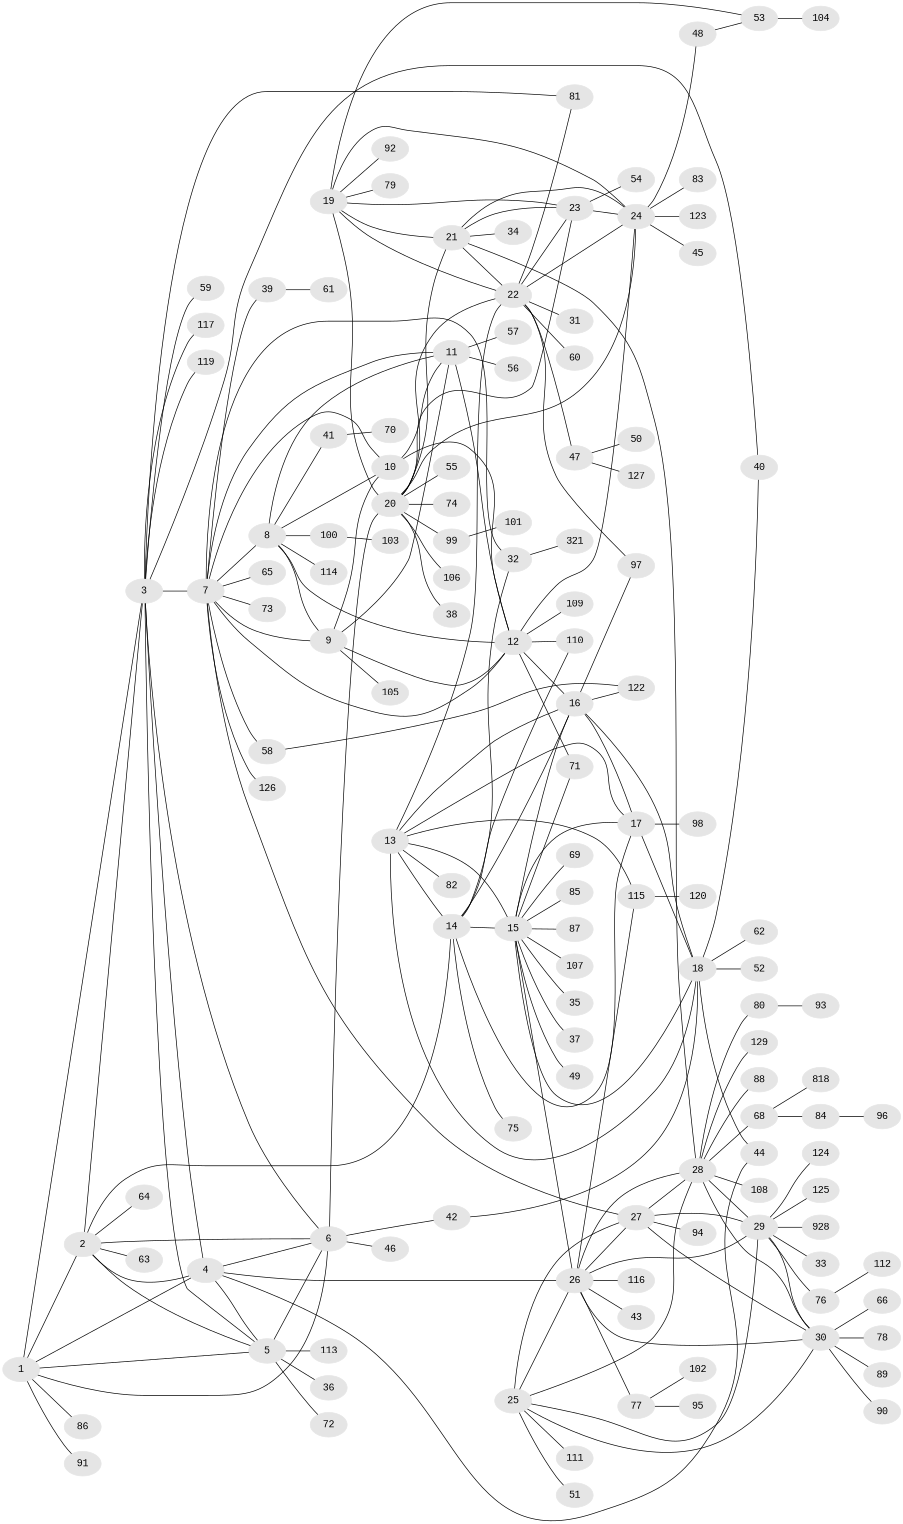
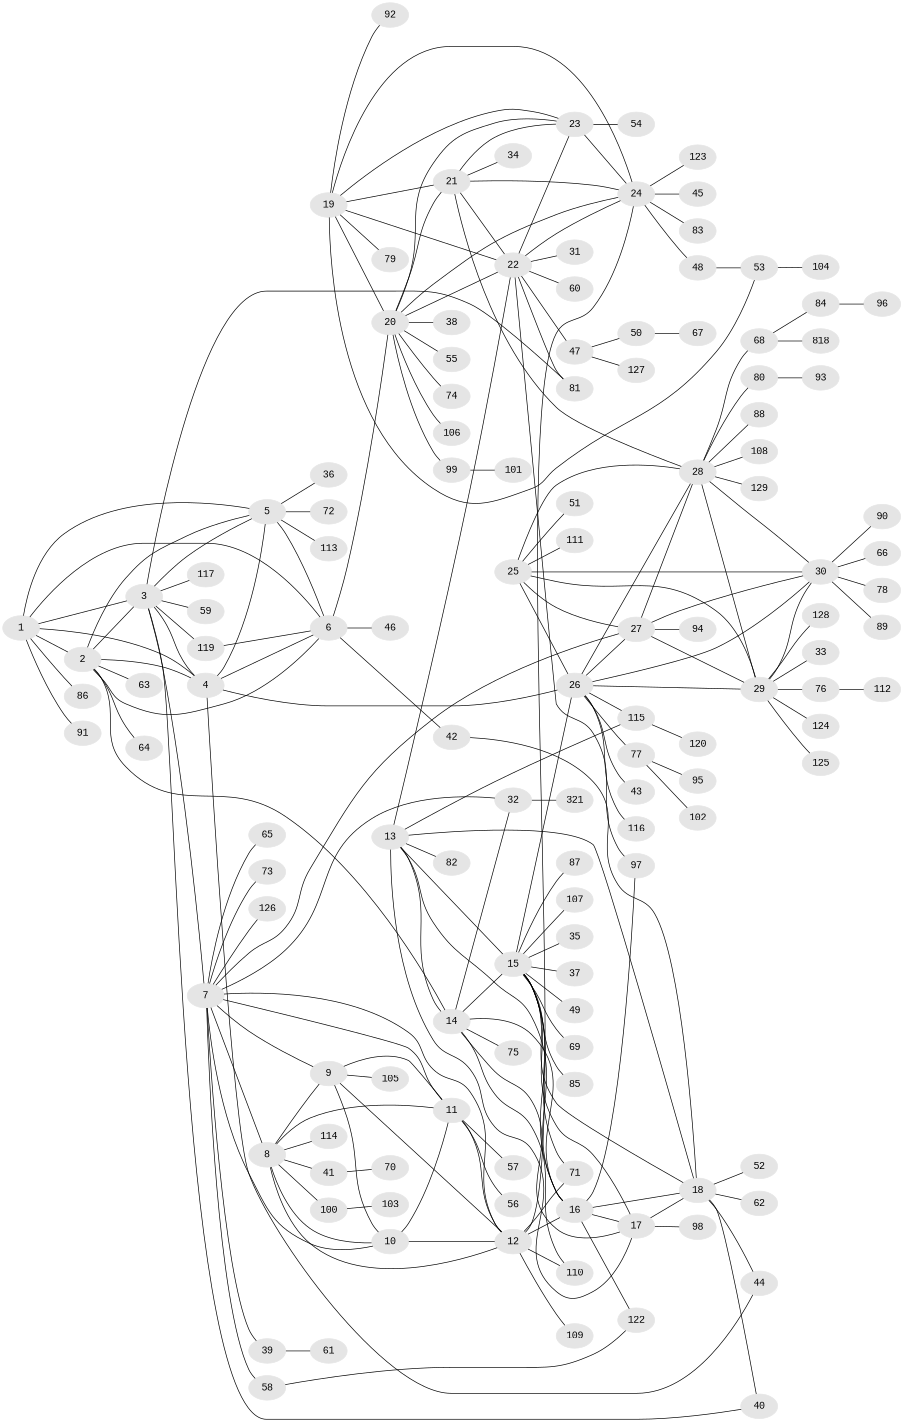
none -> (698, 333)
(190, 929) -> (267, 638)
(821, 1227) -> (821, 616)
